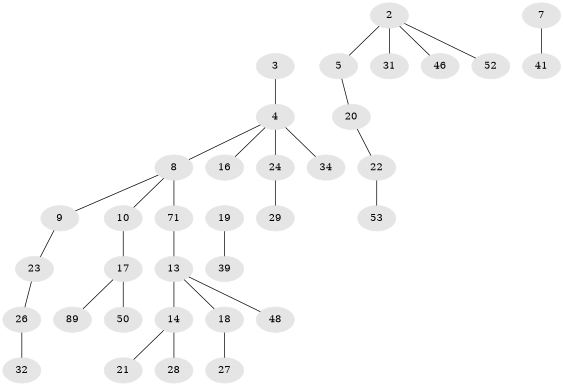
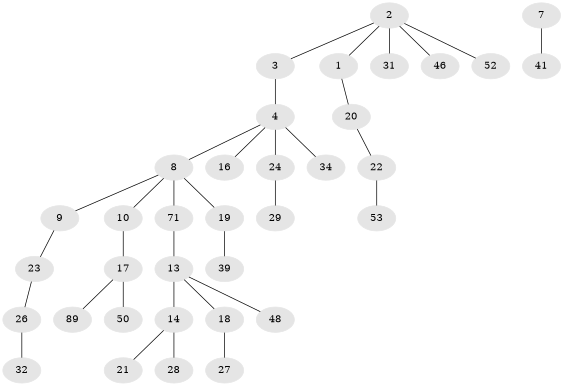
none -> (332, 41)
(339, 66) -> (339, 66)
none -> (199, 193)
